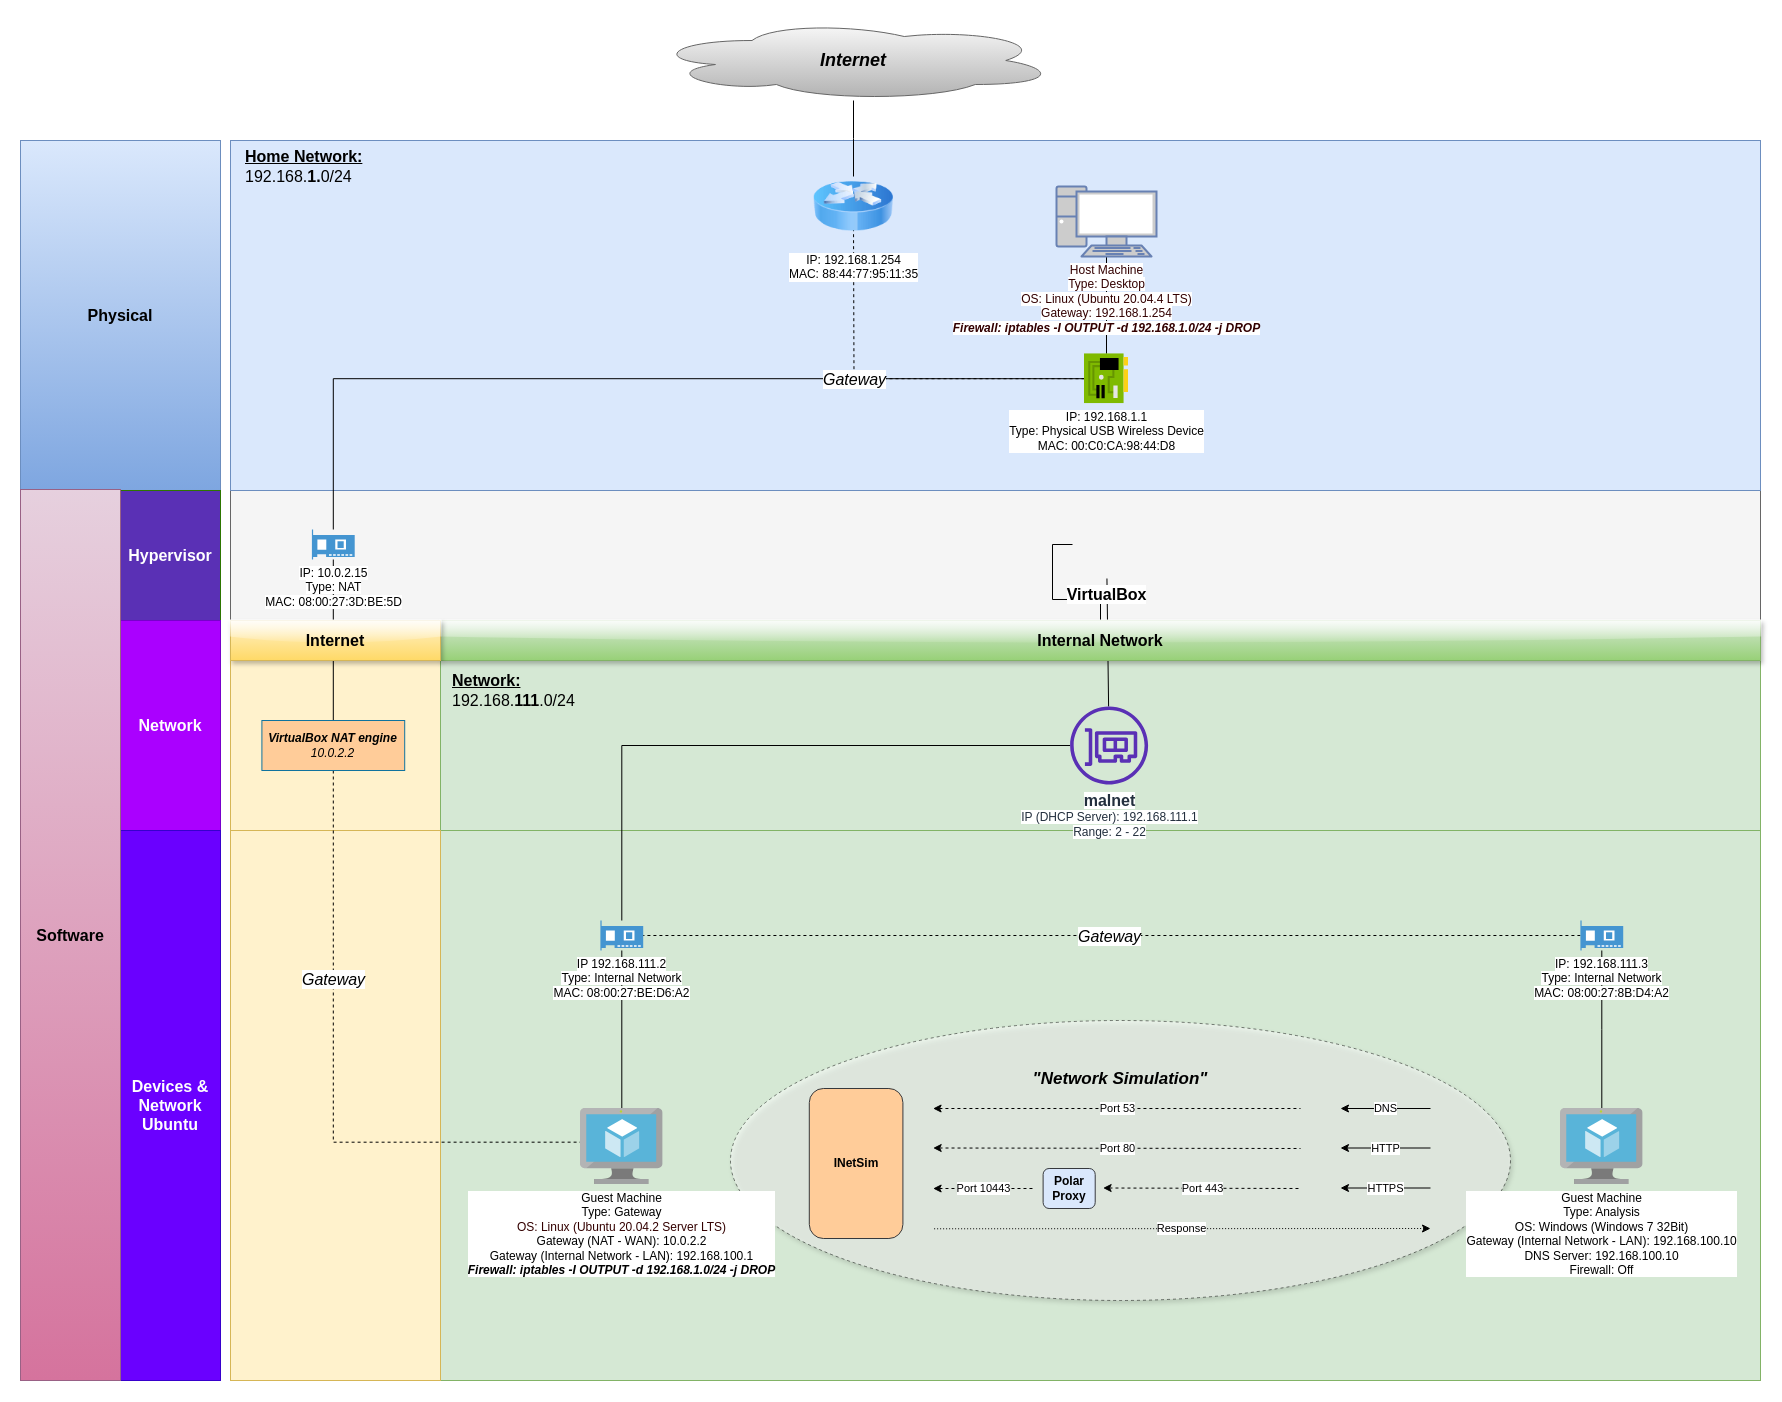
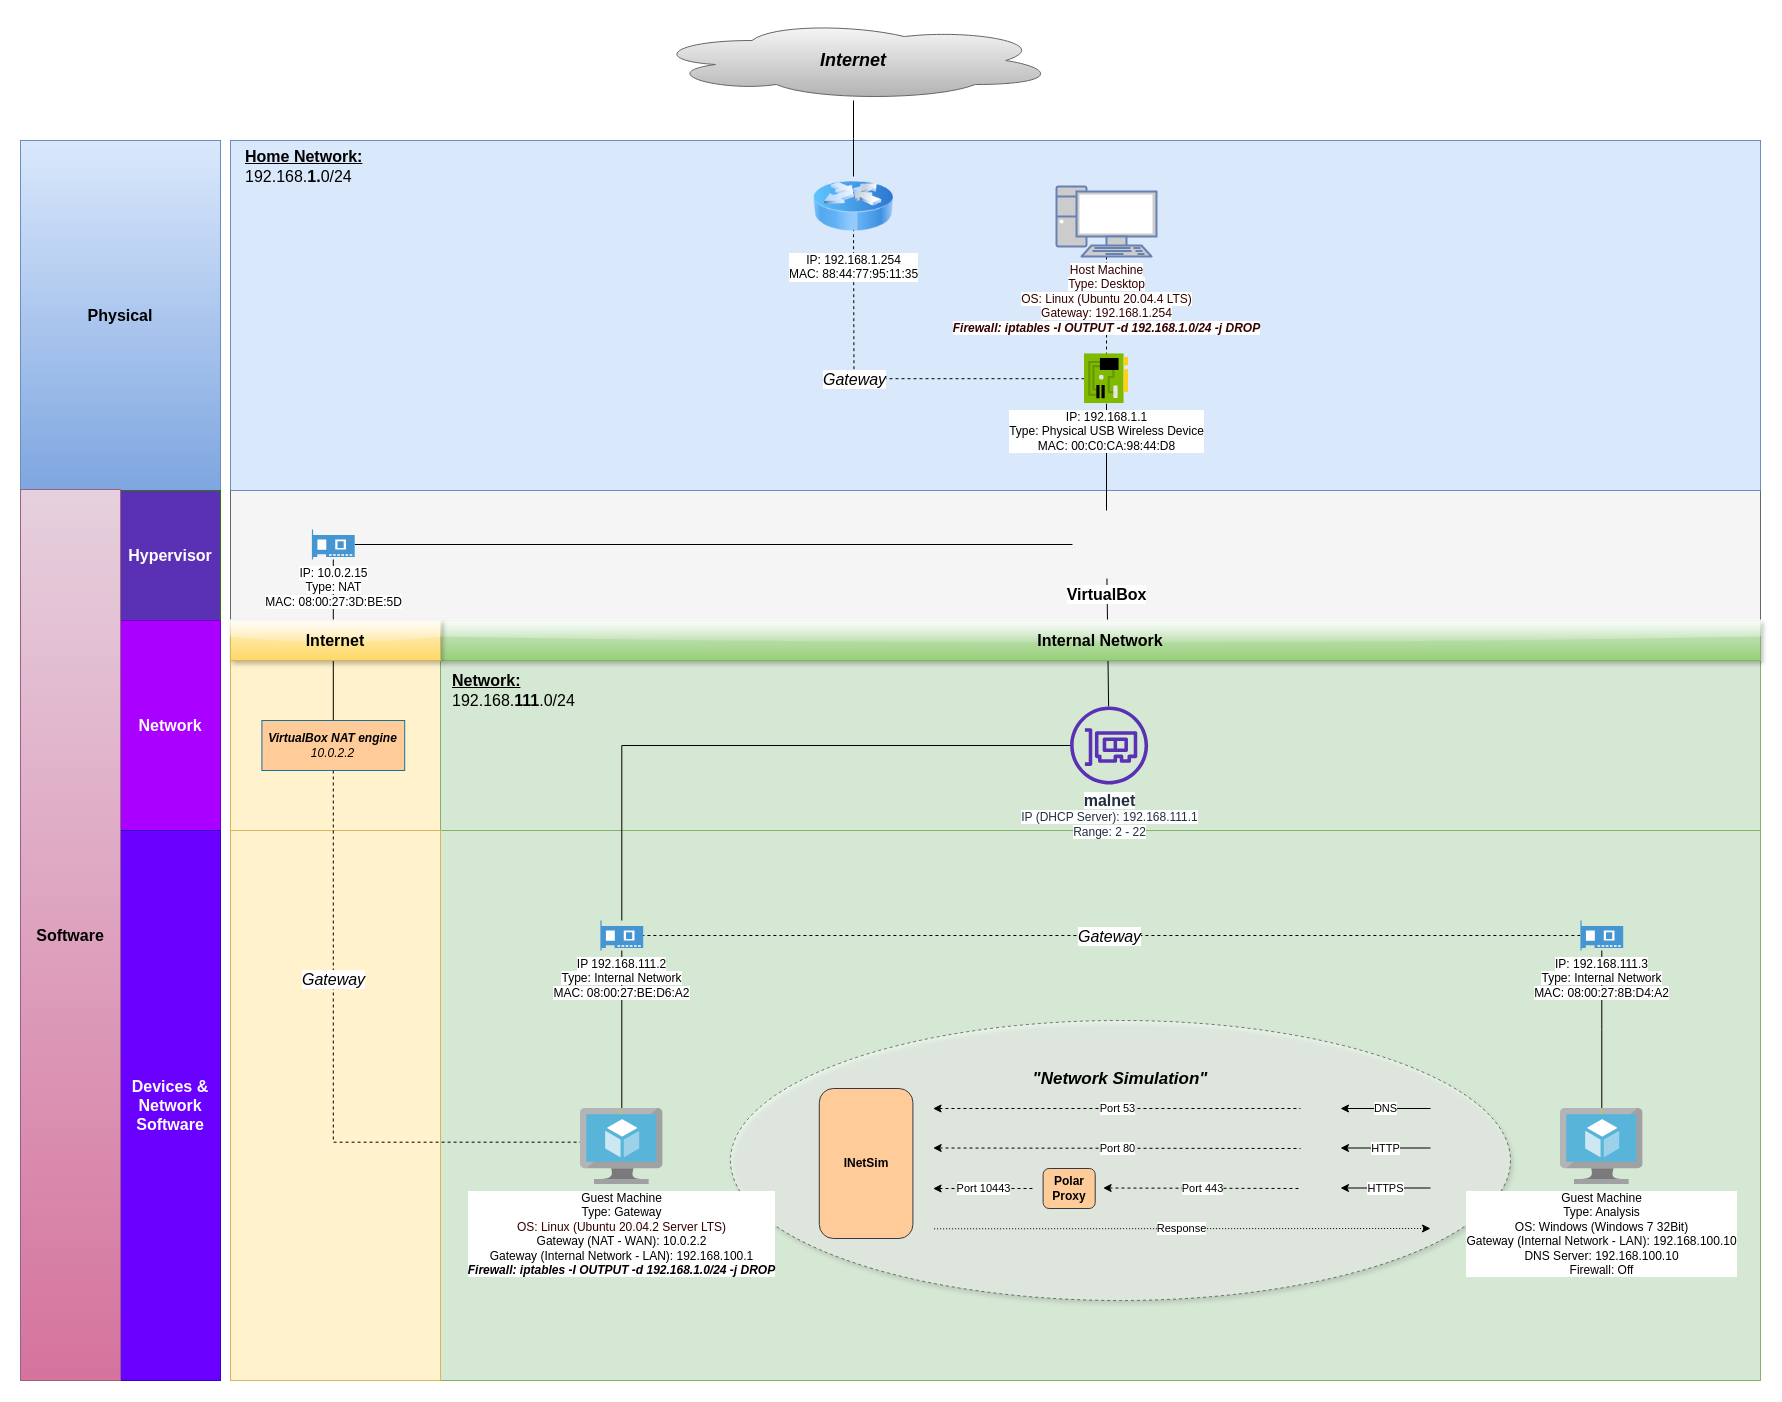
(1107, 344) -> (1107, 344)
(504, 379) -> (1107, 480)
(1053, 579) -> (705, 545)
(171, 1106) -> (171, 1106)
(856, 1164) -> (866, 1164)
(1069, 1189) -> (1069, 1189)
